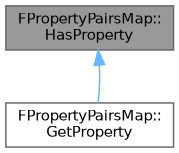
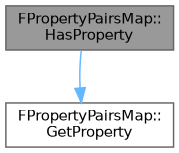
(100, 84) -> (80, 69)
